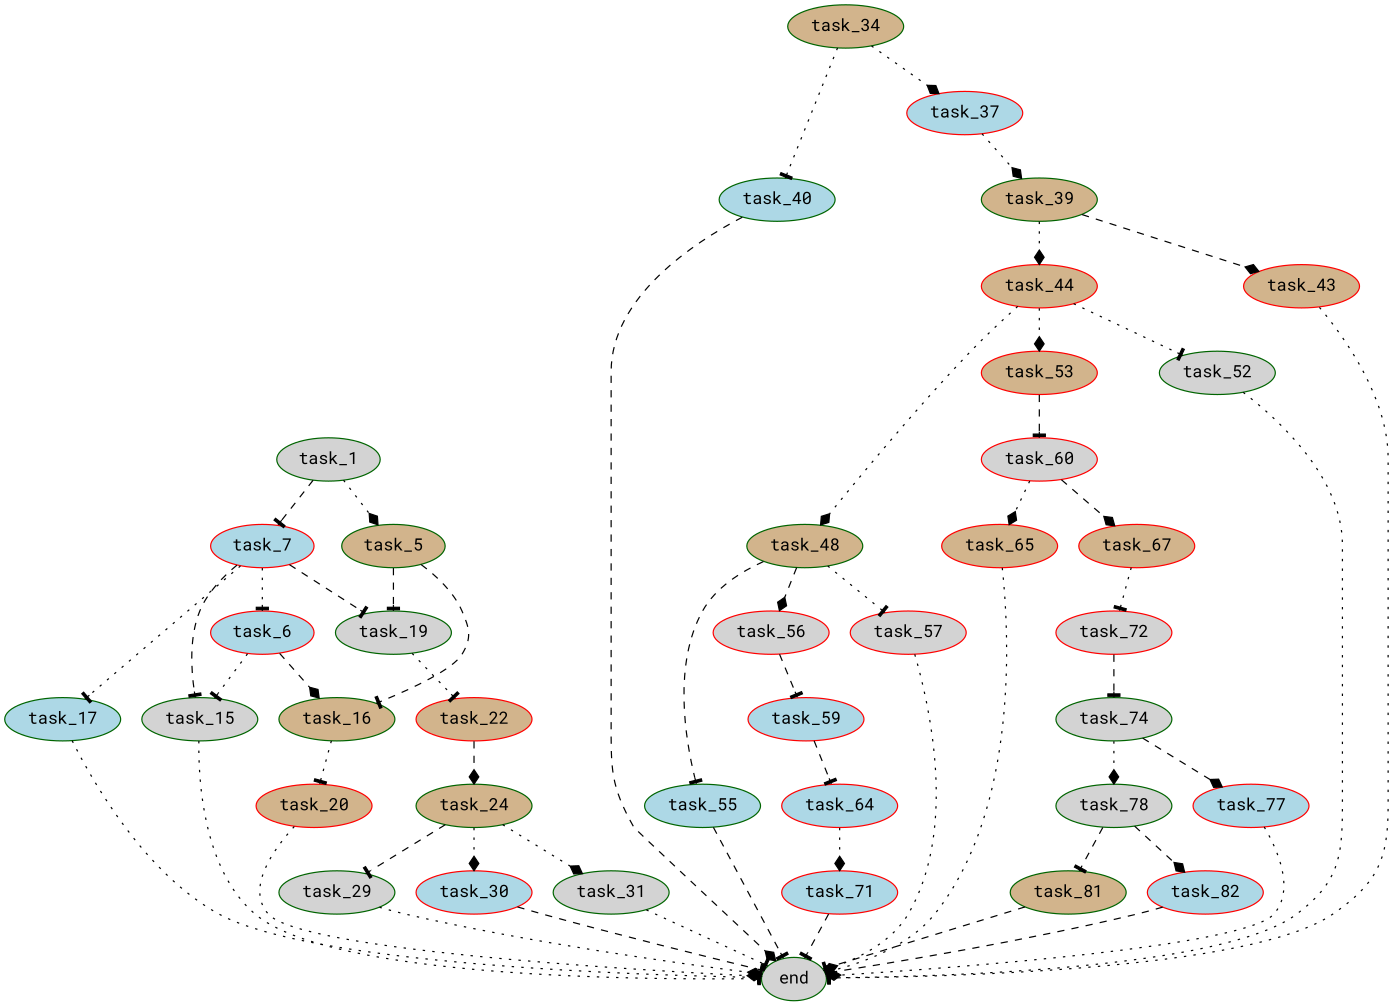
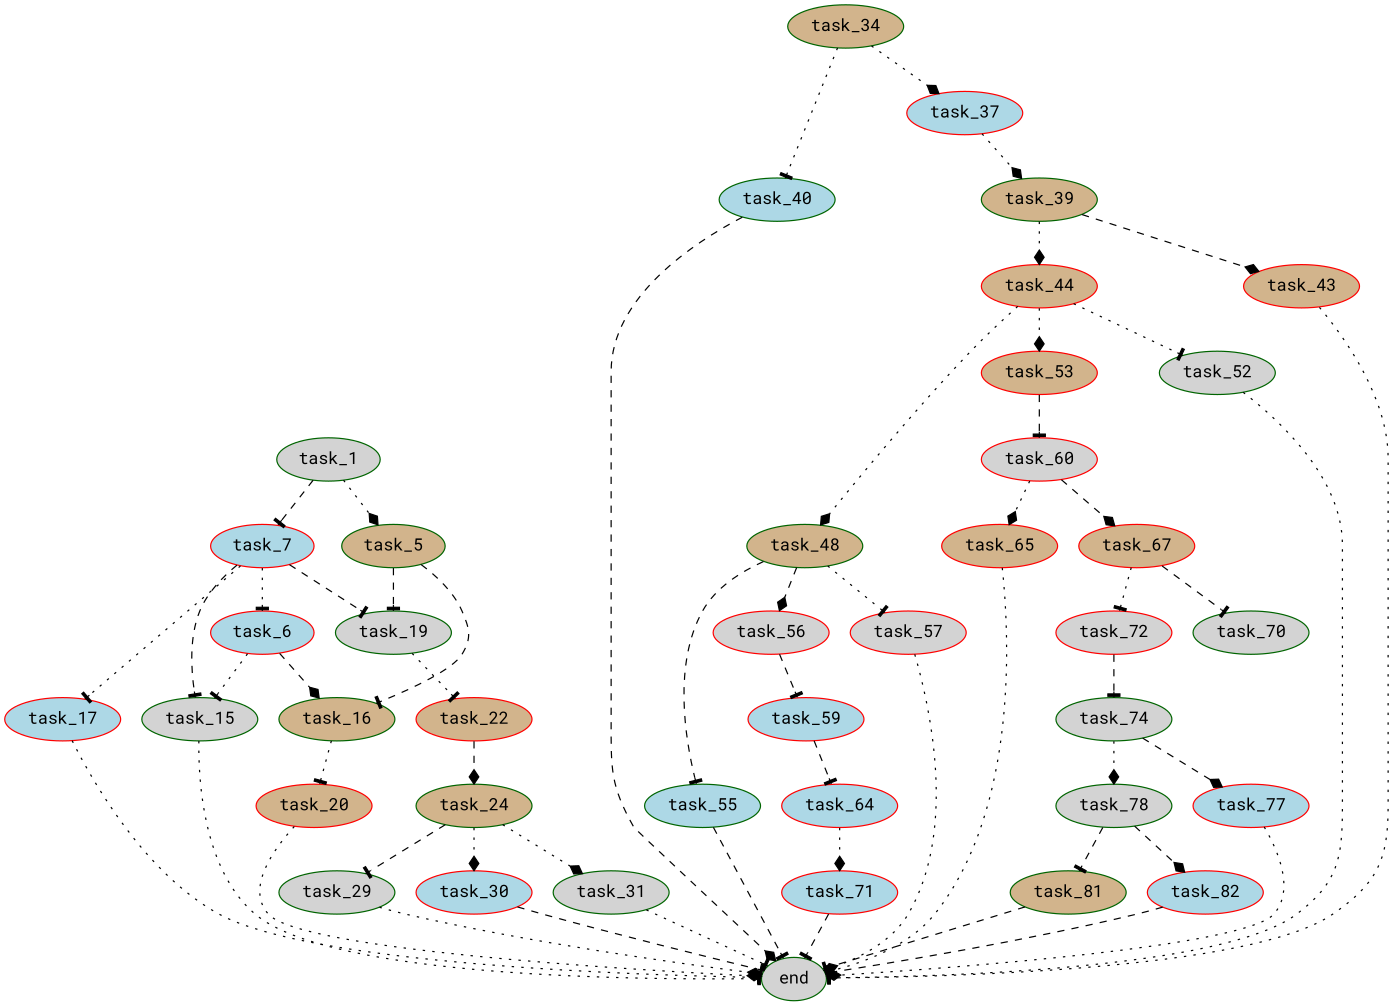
none -> (1251, 633)
(63, 719) -> (63, 719)
